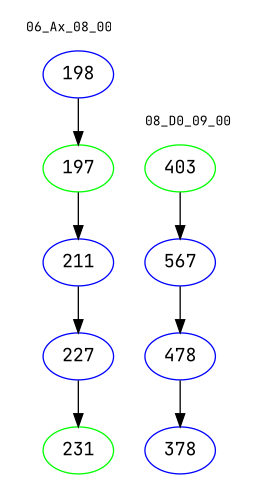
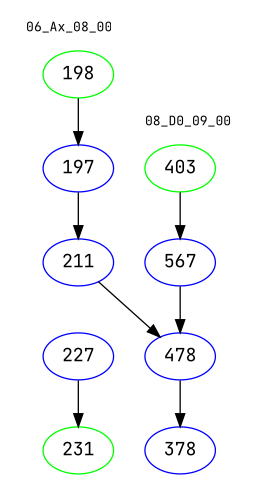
(78, 74) -> (78, 74)
(78, 168) -> (78, 168)
(78, 303) -> (115, 297)
